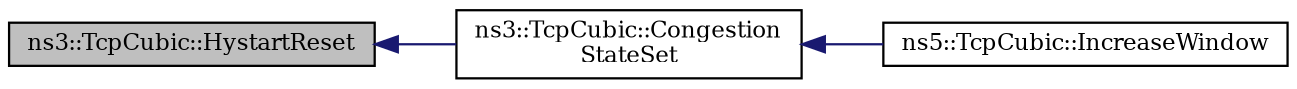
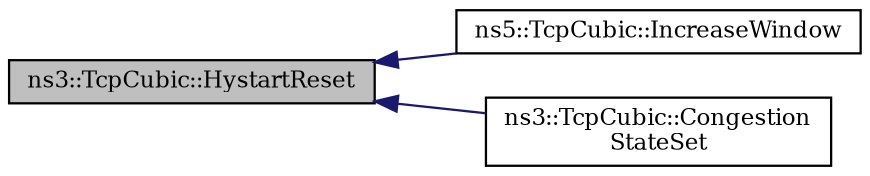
(854, 44) -> (427, 57)
